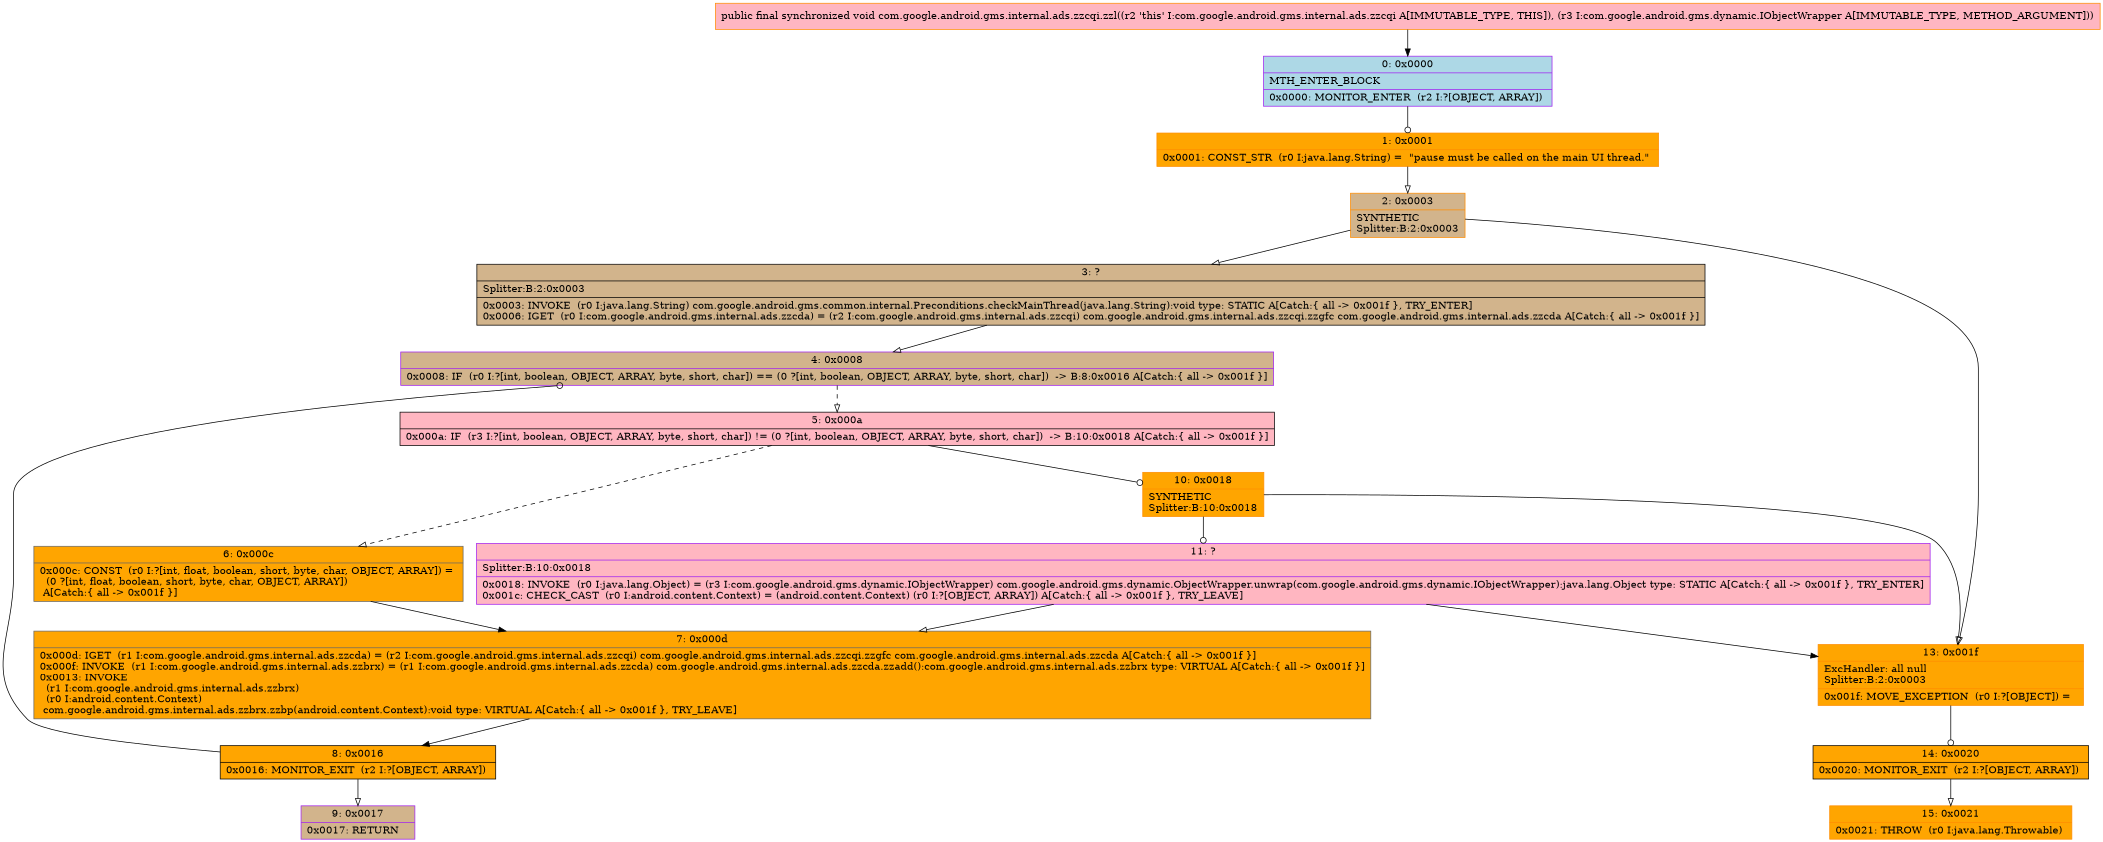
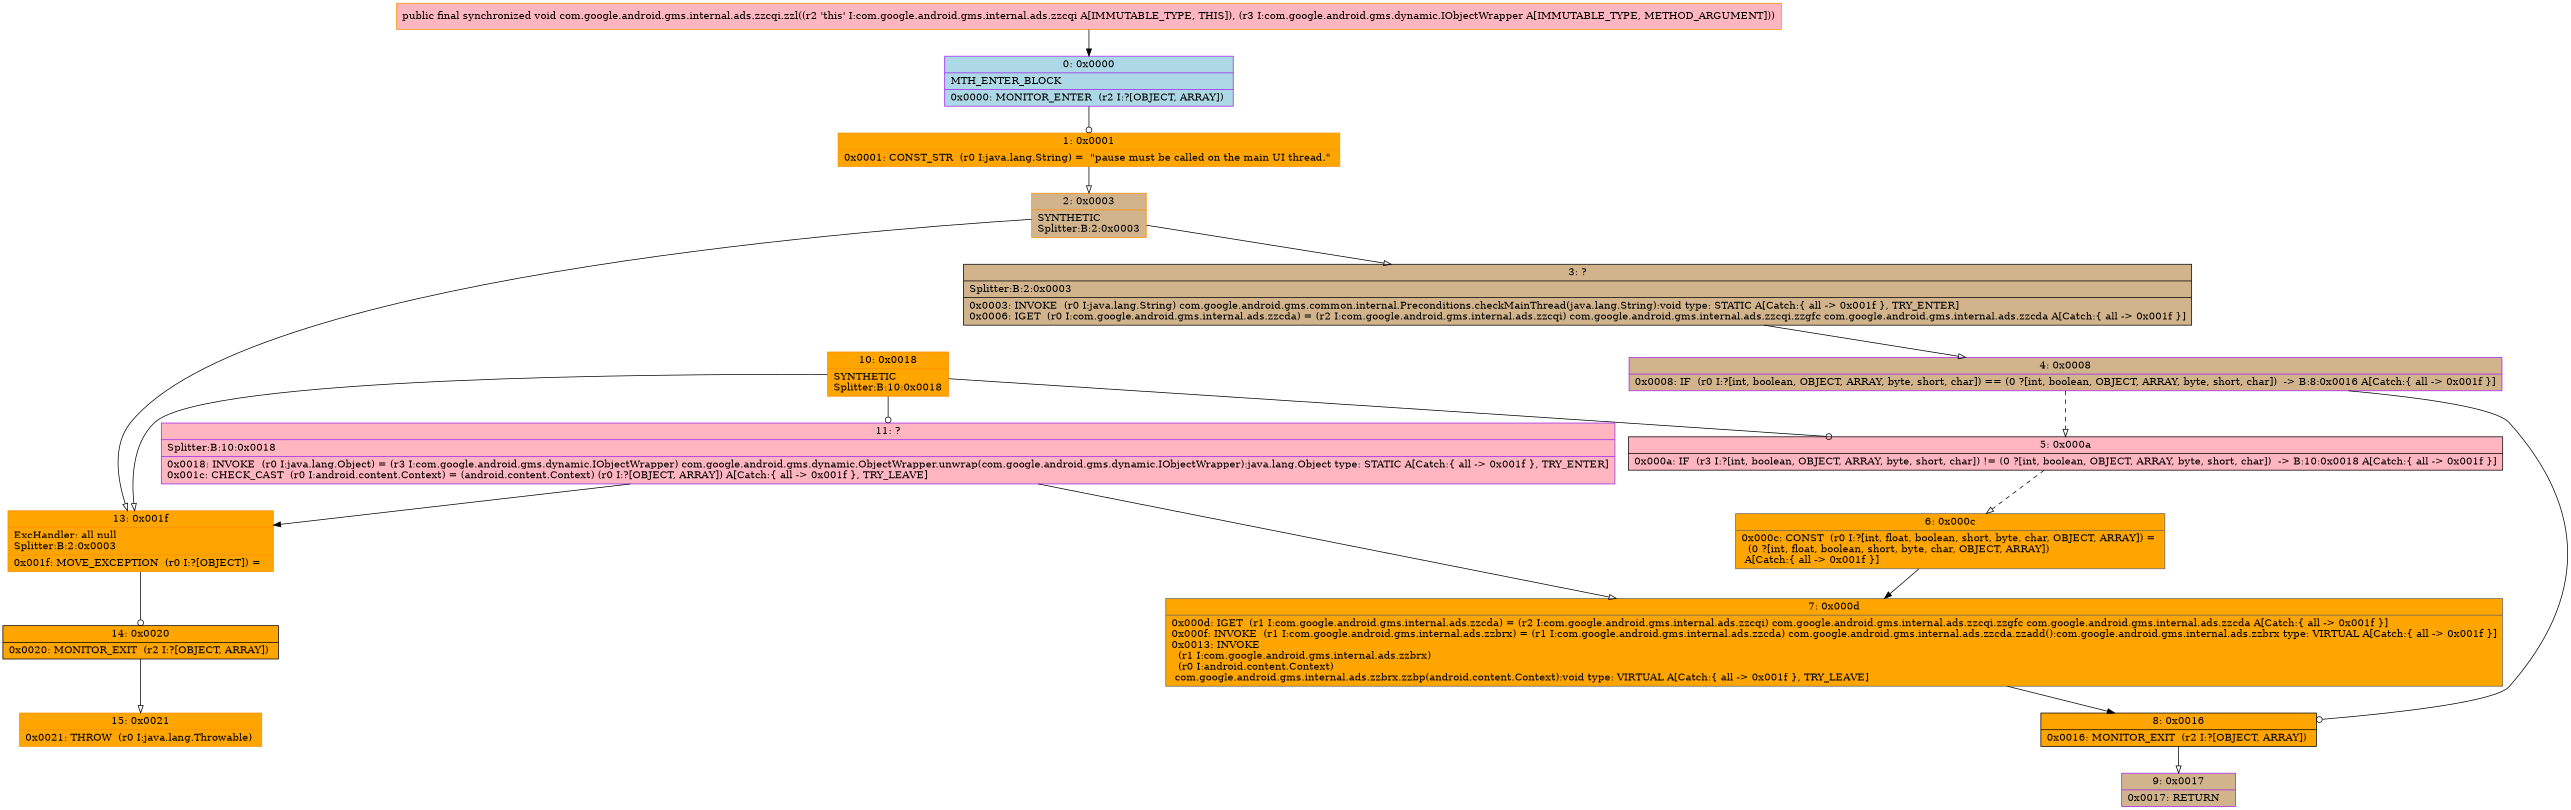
(66, 455) -> (2566, 567)
(1033, 464) -> (1387, 407)
